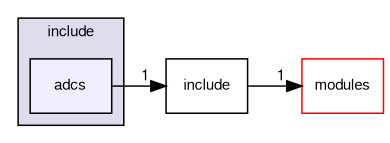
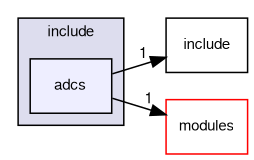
(267, 86) -> (134, 105)
